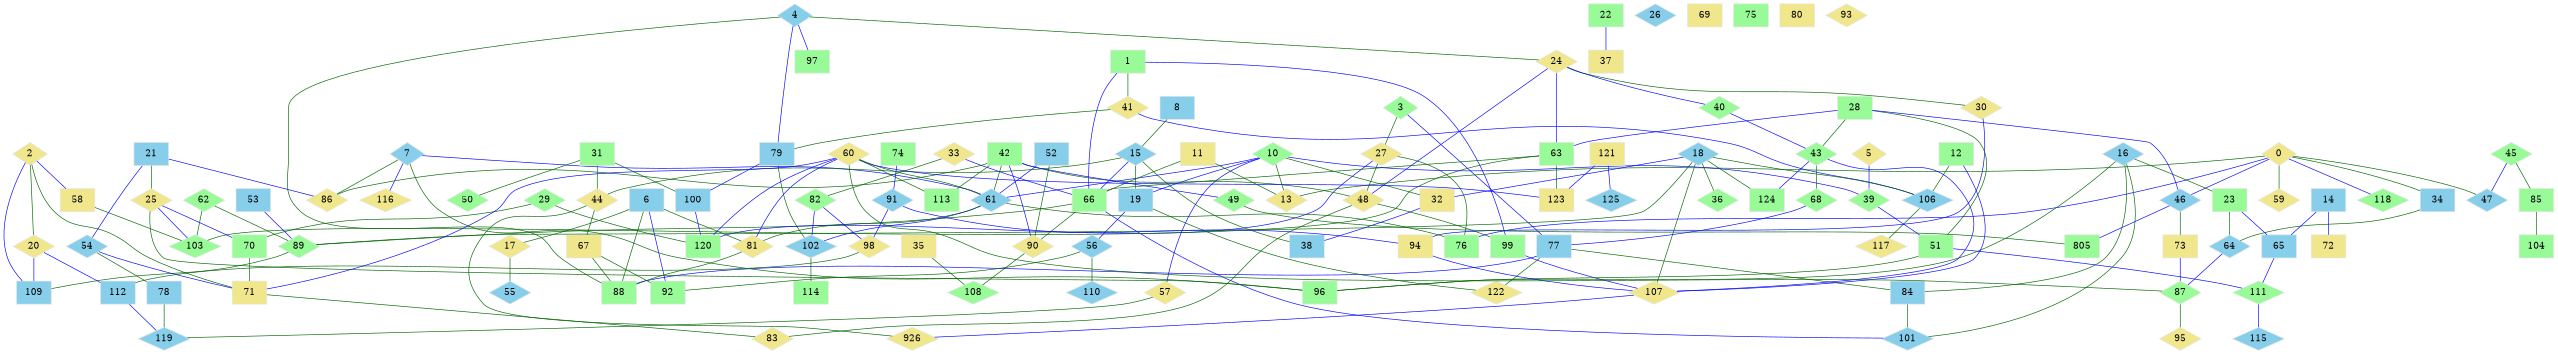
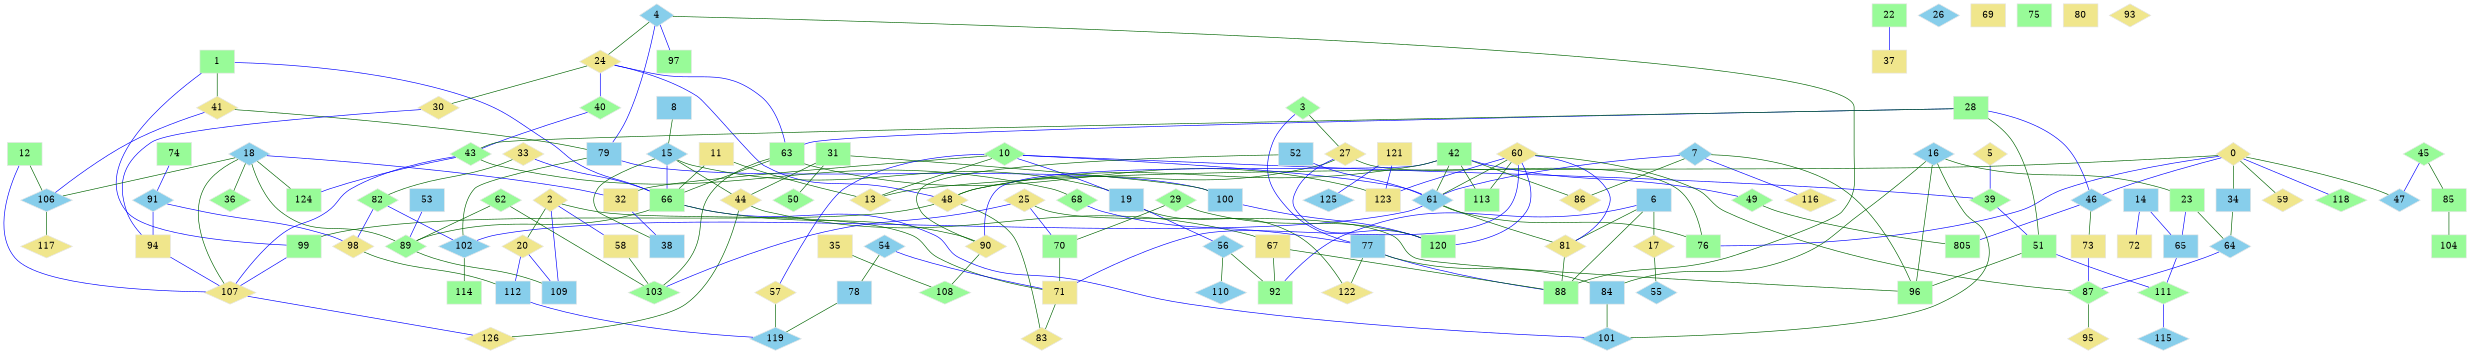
(151, 154) -> none
(912, 339) -> (491, 339)
